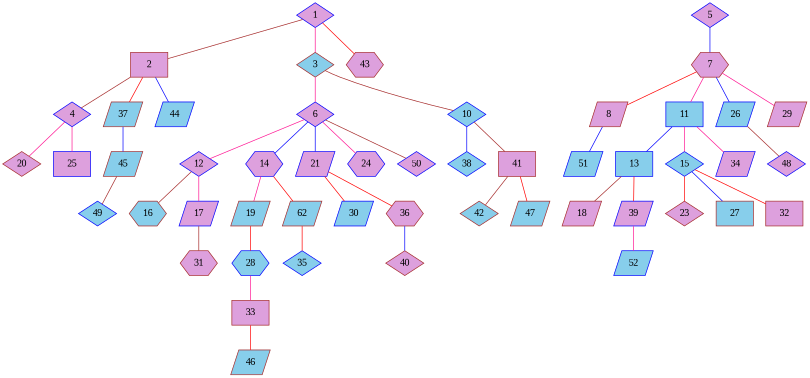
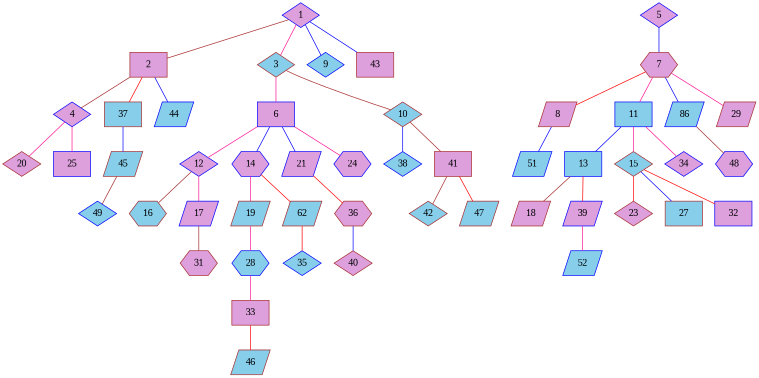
(338, 38) -> (333, 37)
none -> (326, 65)
(365, 65) -> (375, 65)
(123, 114) -> (123, 114)
(315, 114) -> (276, 114)
(467, 114) -> (403, 114)
(735, 114) -> (684, 114)
(416, 164) -> none
(684, 164) -> (633, 164)
(735, 164) -> (684, 164)
(786, 164) -> (734, 164)
(354, 214) -> none
(784, 214) -> (733, 214)
(250, 238) -> (250, 238)
